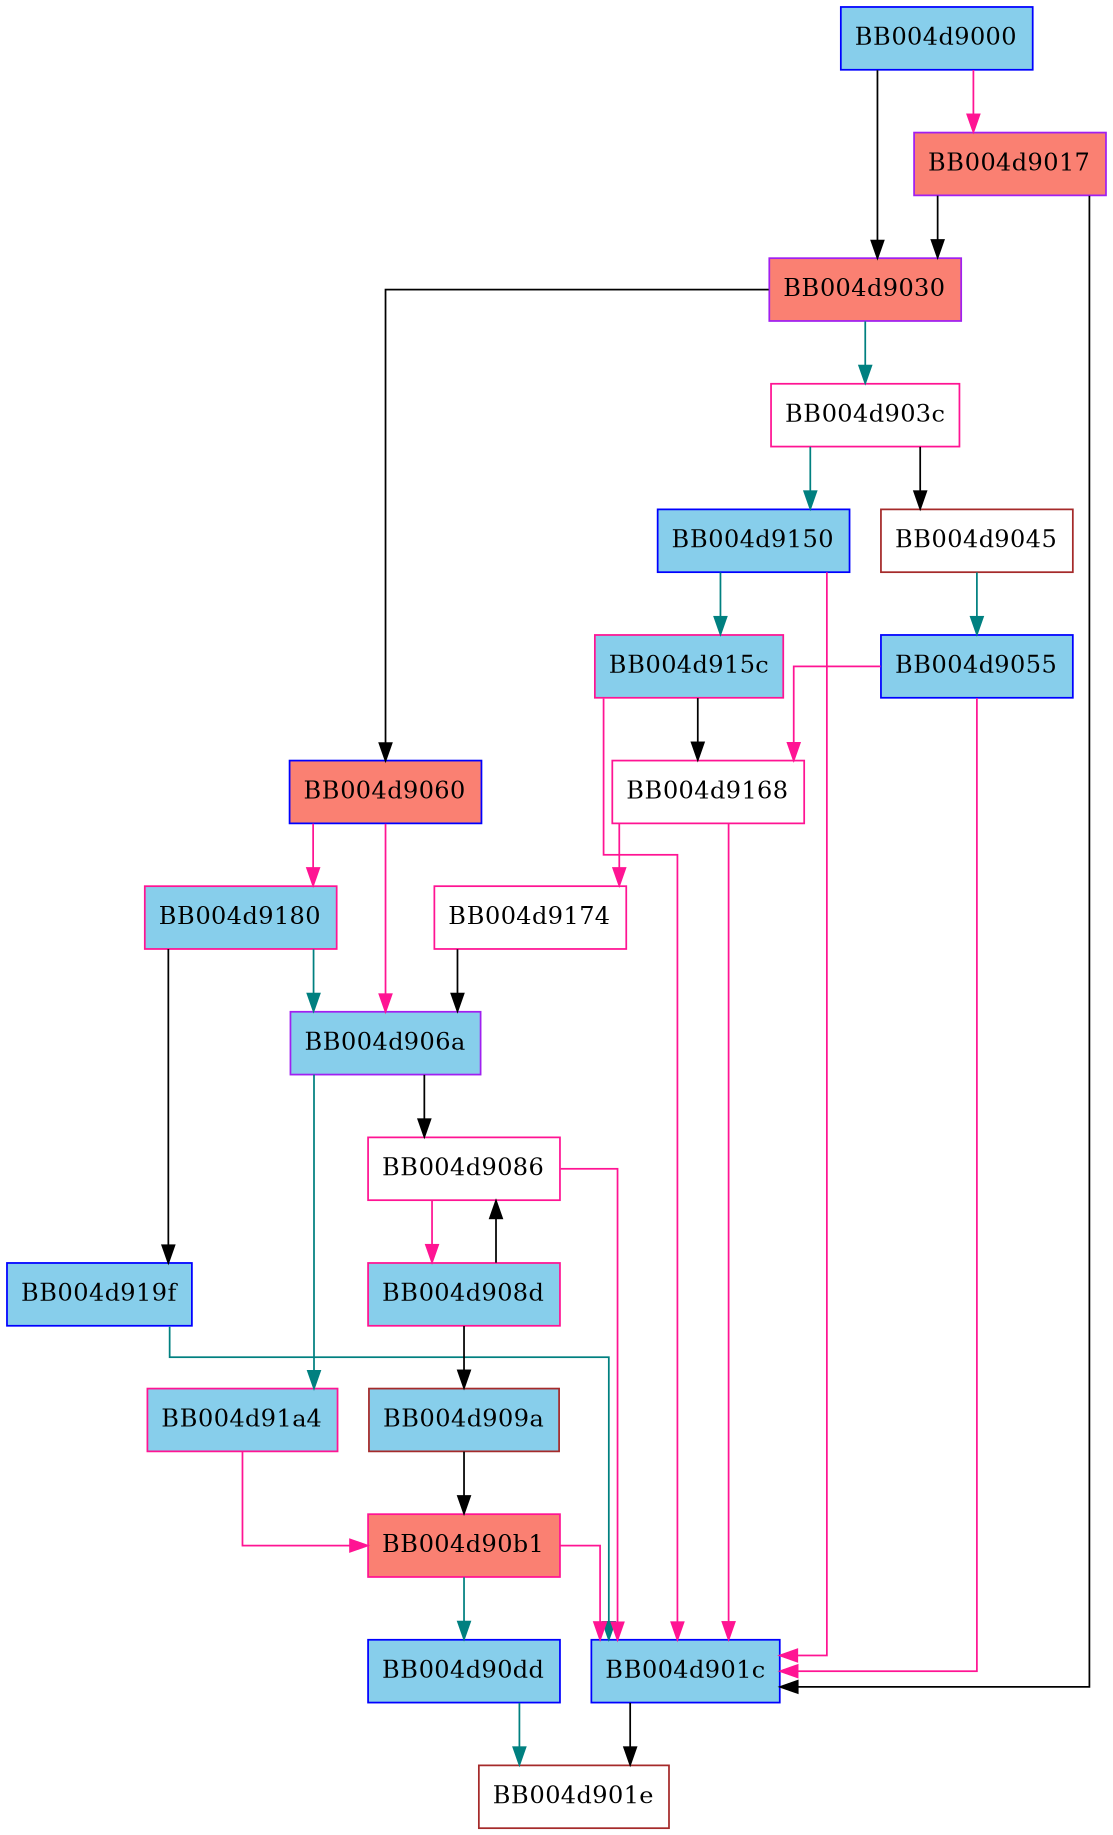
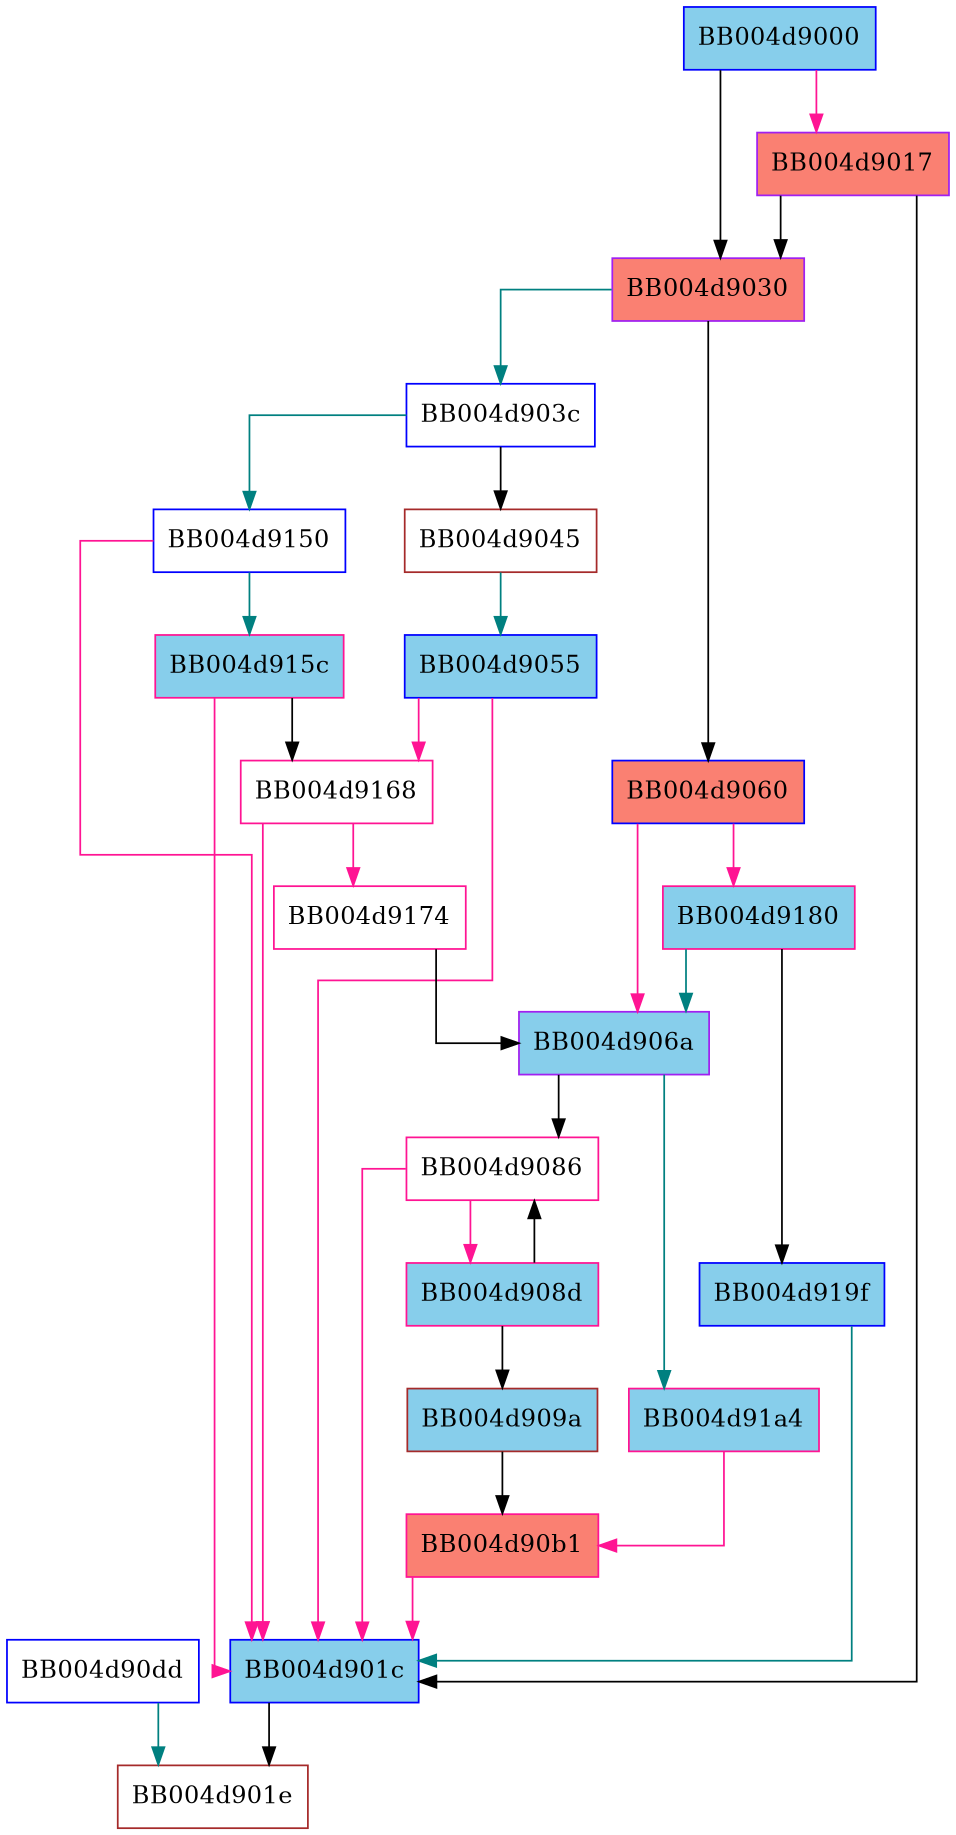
(865, 415) -> (501, 415)
(754, 541) -> (249, 541)
(464, 1599) -> none
(464, 1671) -> (103, 1671)
